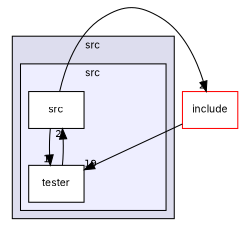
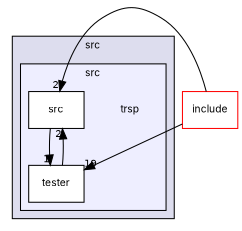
(127, 8) -> (138, 8)
none -> (130, 110)
